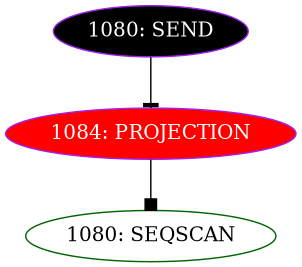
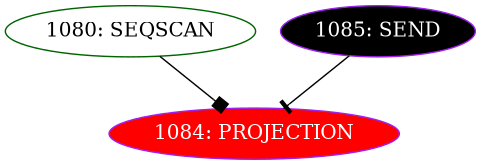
(151, 31) -> (378, 31)
(151, 178) -> (187, 78)
